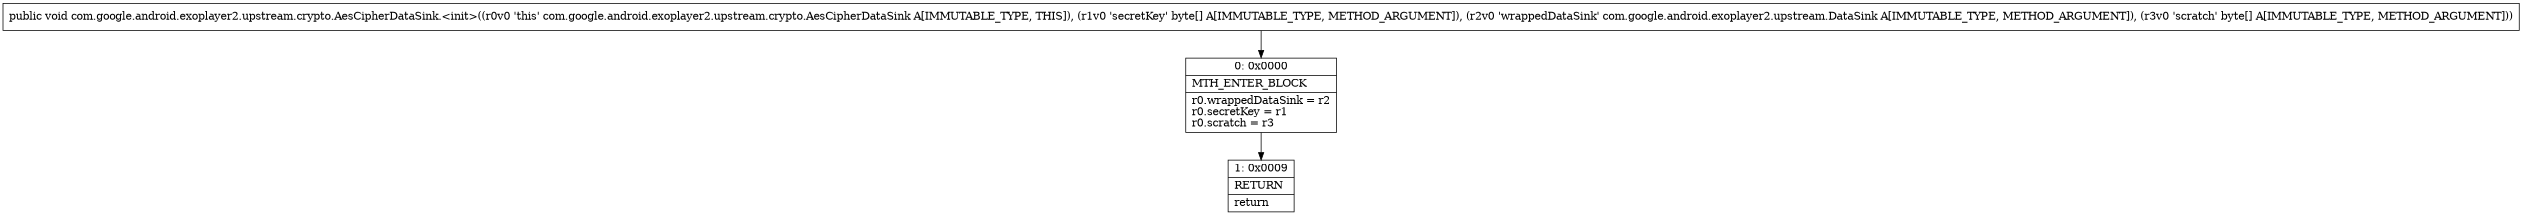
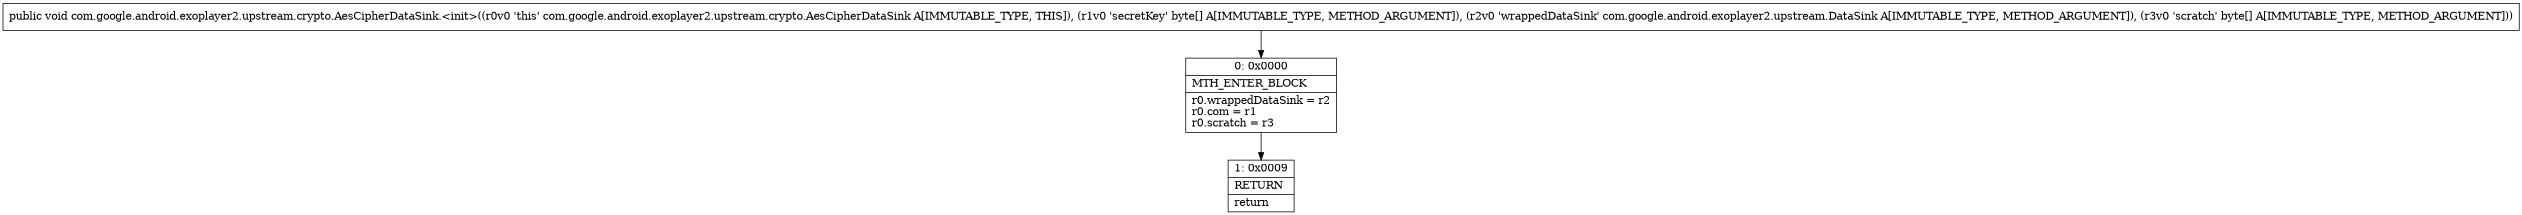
(1240, 112) -> (1224, 112)
